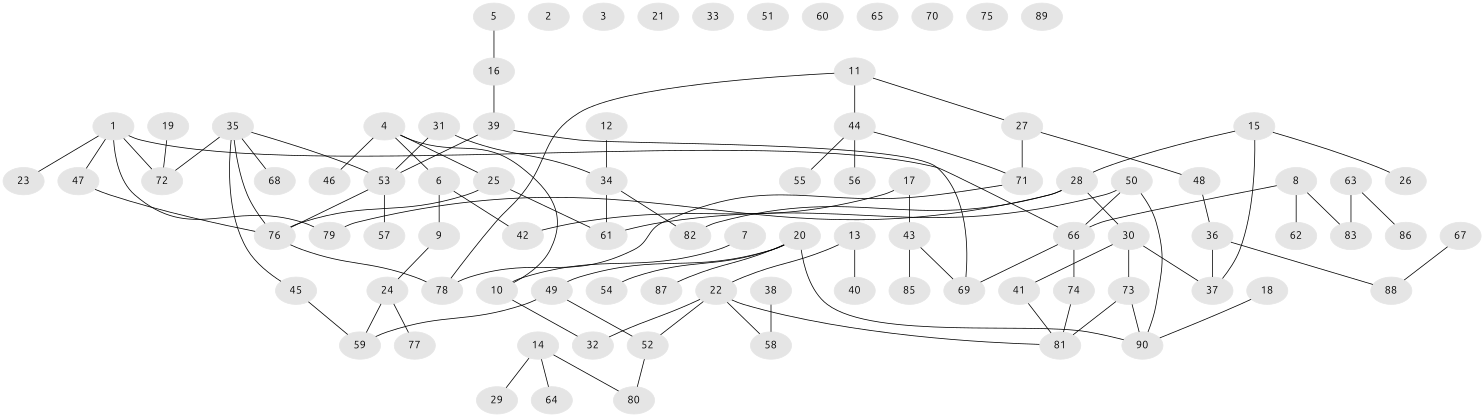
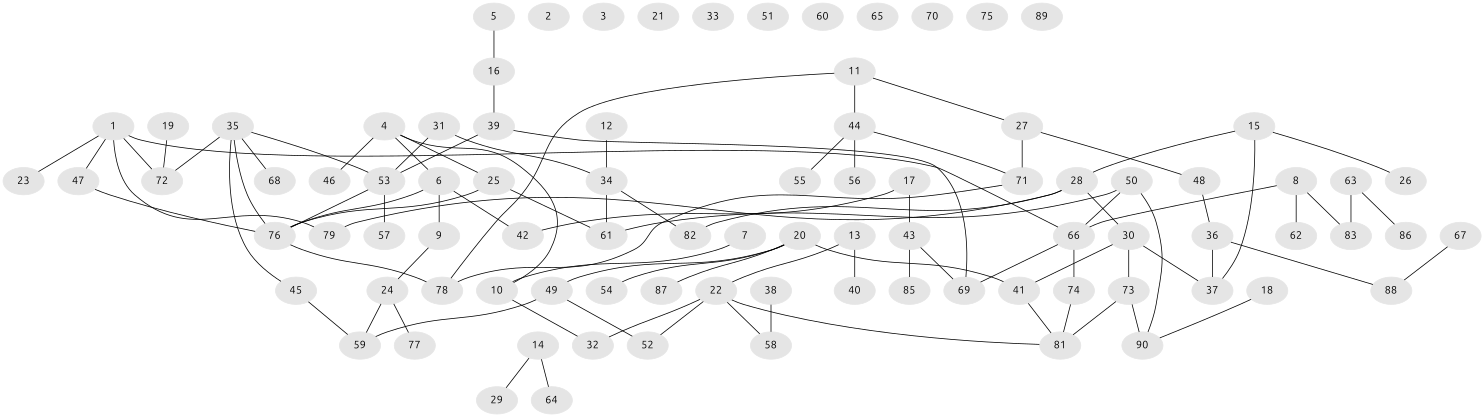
none -> (391, 201)
(943, 327) -> (905, 263)
(634, 400) -> none
